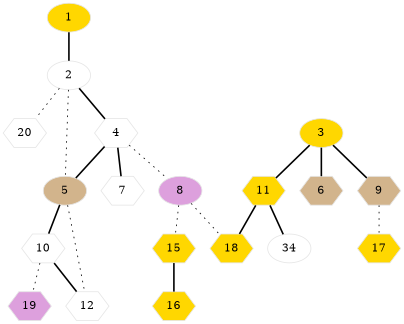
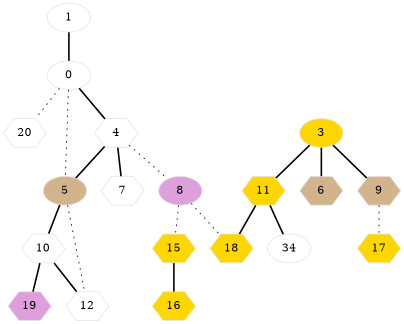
(69, 18) -> (69, 18)
(69, 75) -> (69, 75)
(36, 277) -> (36, 277)
